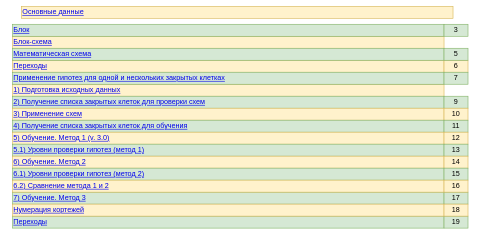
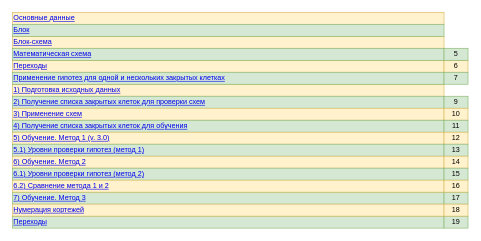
(237, 12) -> (228, 18)
(456, 30) -> none
